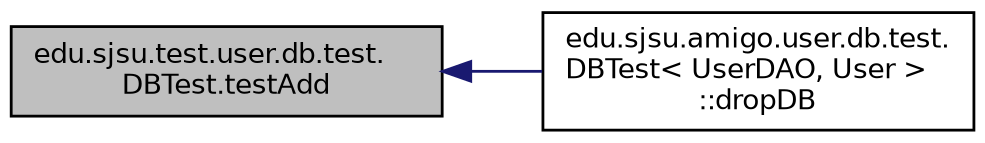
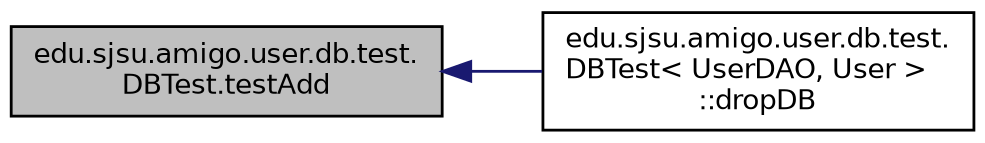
(227, 71) -> (227, 71)
